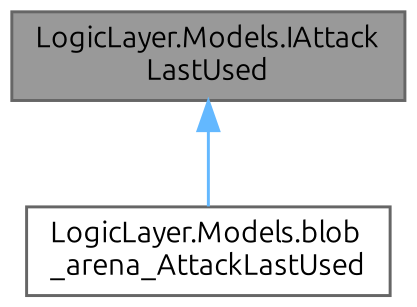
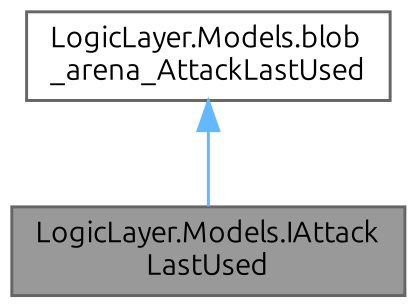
(208, 169) -> (208, 169)
